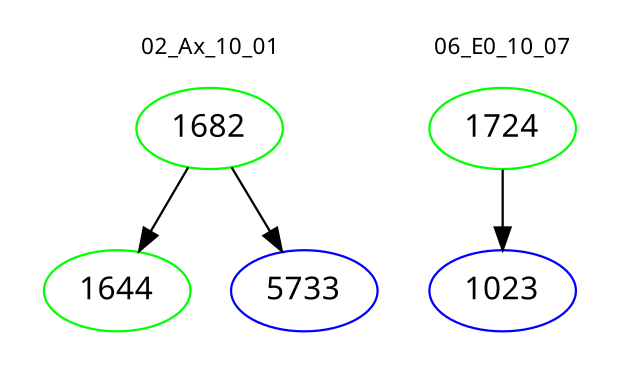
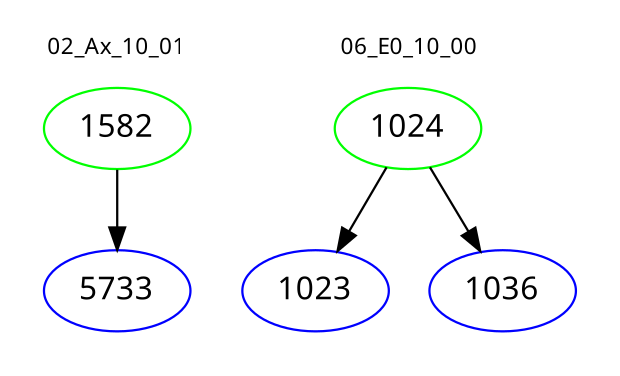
(503, 48) -> (409, 48)
(210, 128) -> (117, 128)
(503, 128) -> (408, 128)
(117, 291) -> none
none -> (503, 291)
